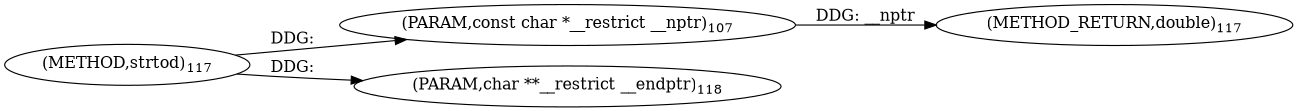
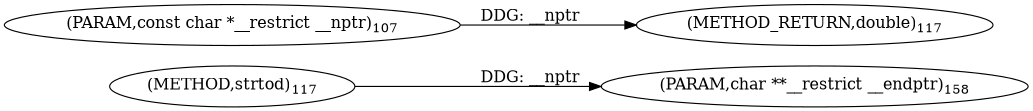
(315, 48) -> none
(295, 68) -> (530, 78)
(710, 85) -> (957, 85)
